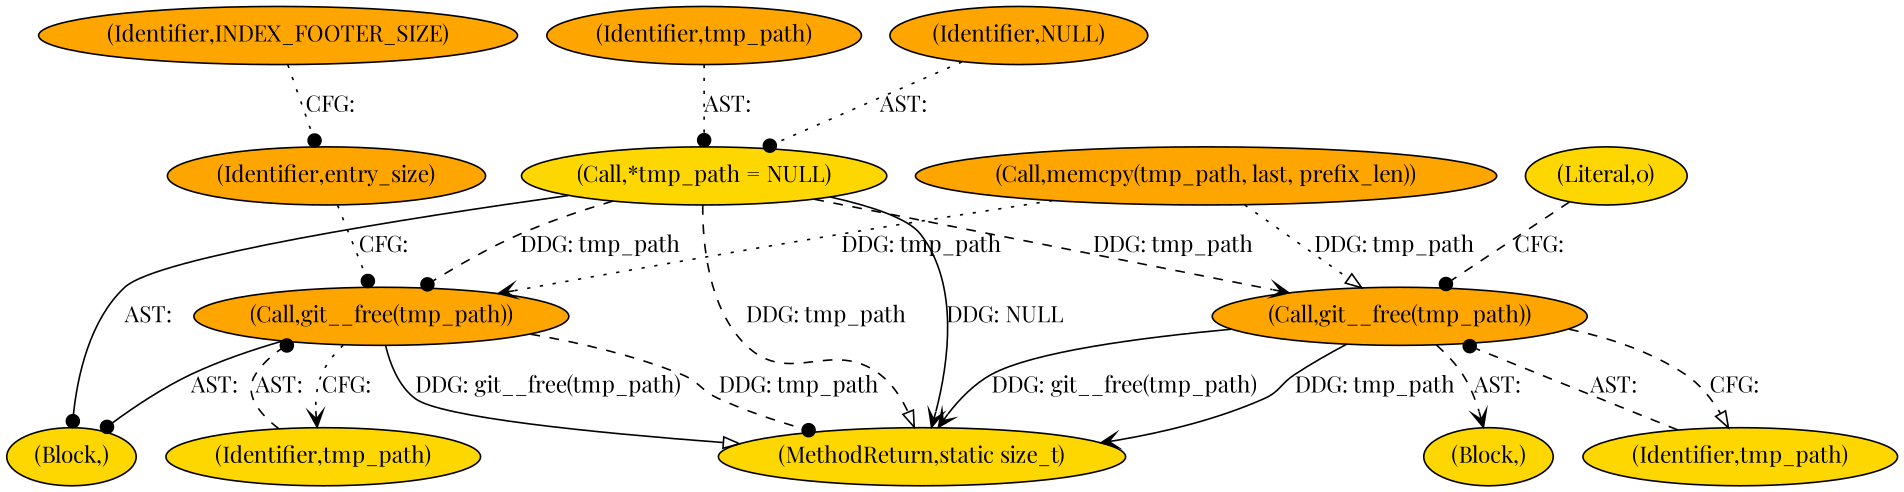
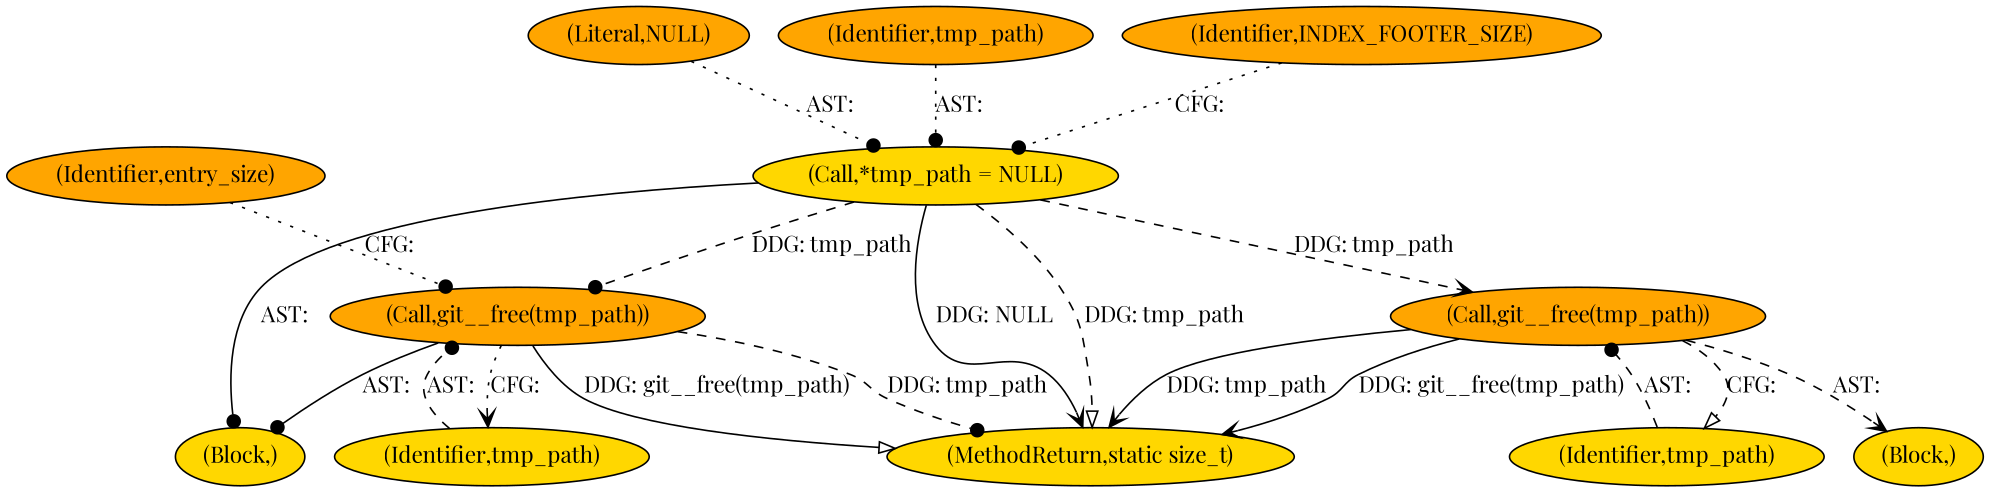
(1019, 36) -> (639, 36)
(300, 100) -> (1153, 104)
(1206, 176) -> none
(1606, 176) -> none
